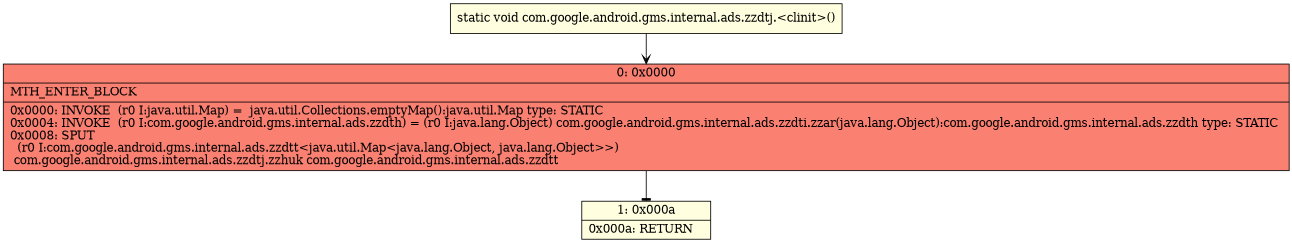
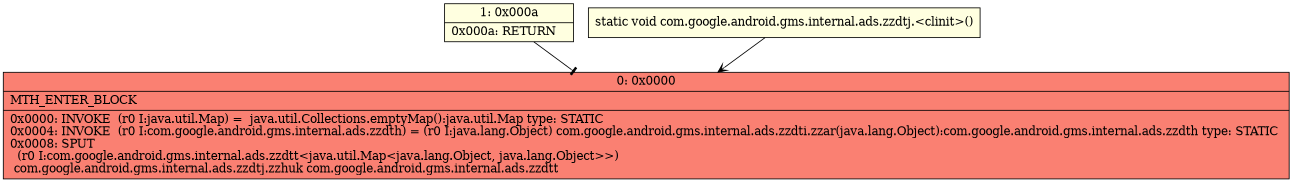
(646, 184) -> (553, 56)
